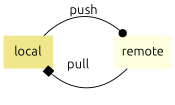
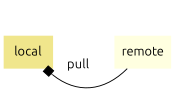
(81, 17) -> none
